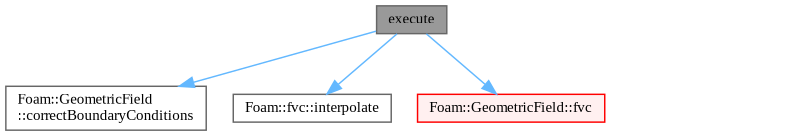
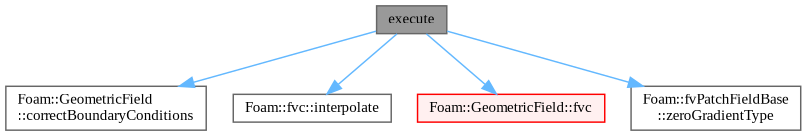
none -> (716, 108)
